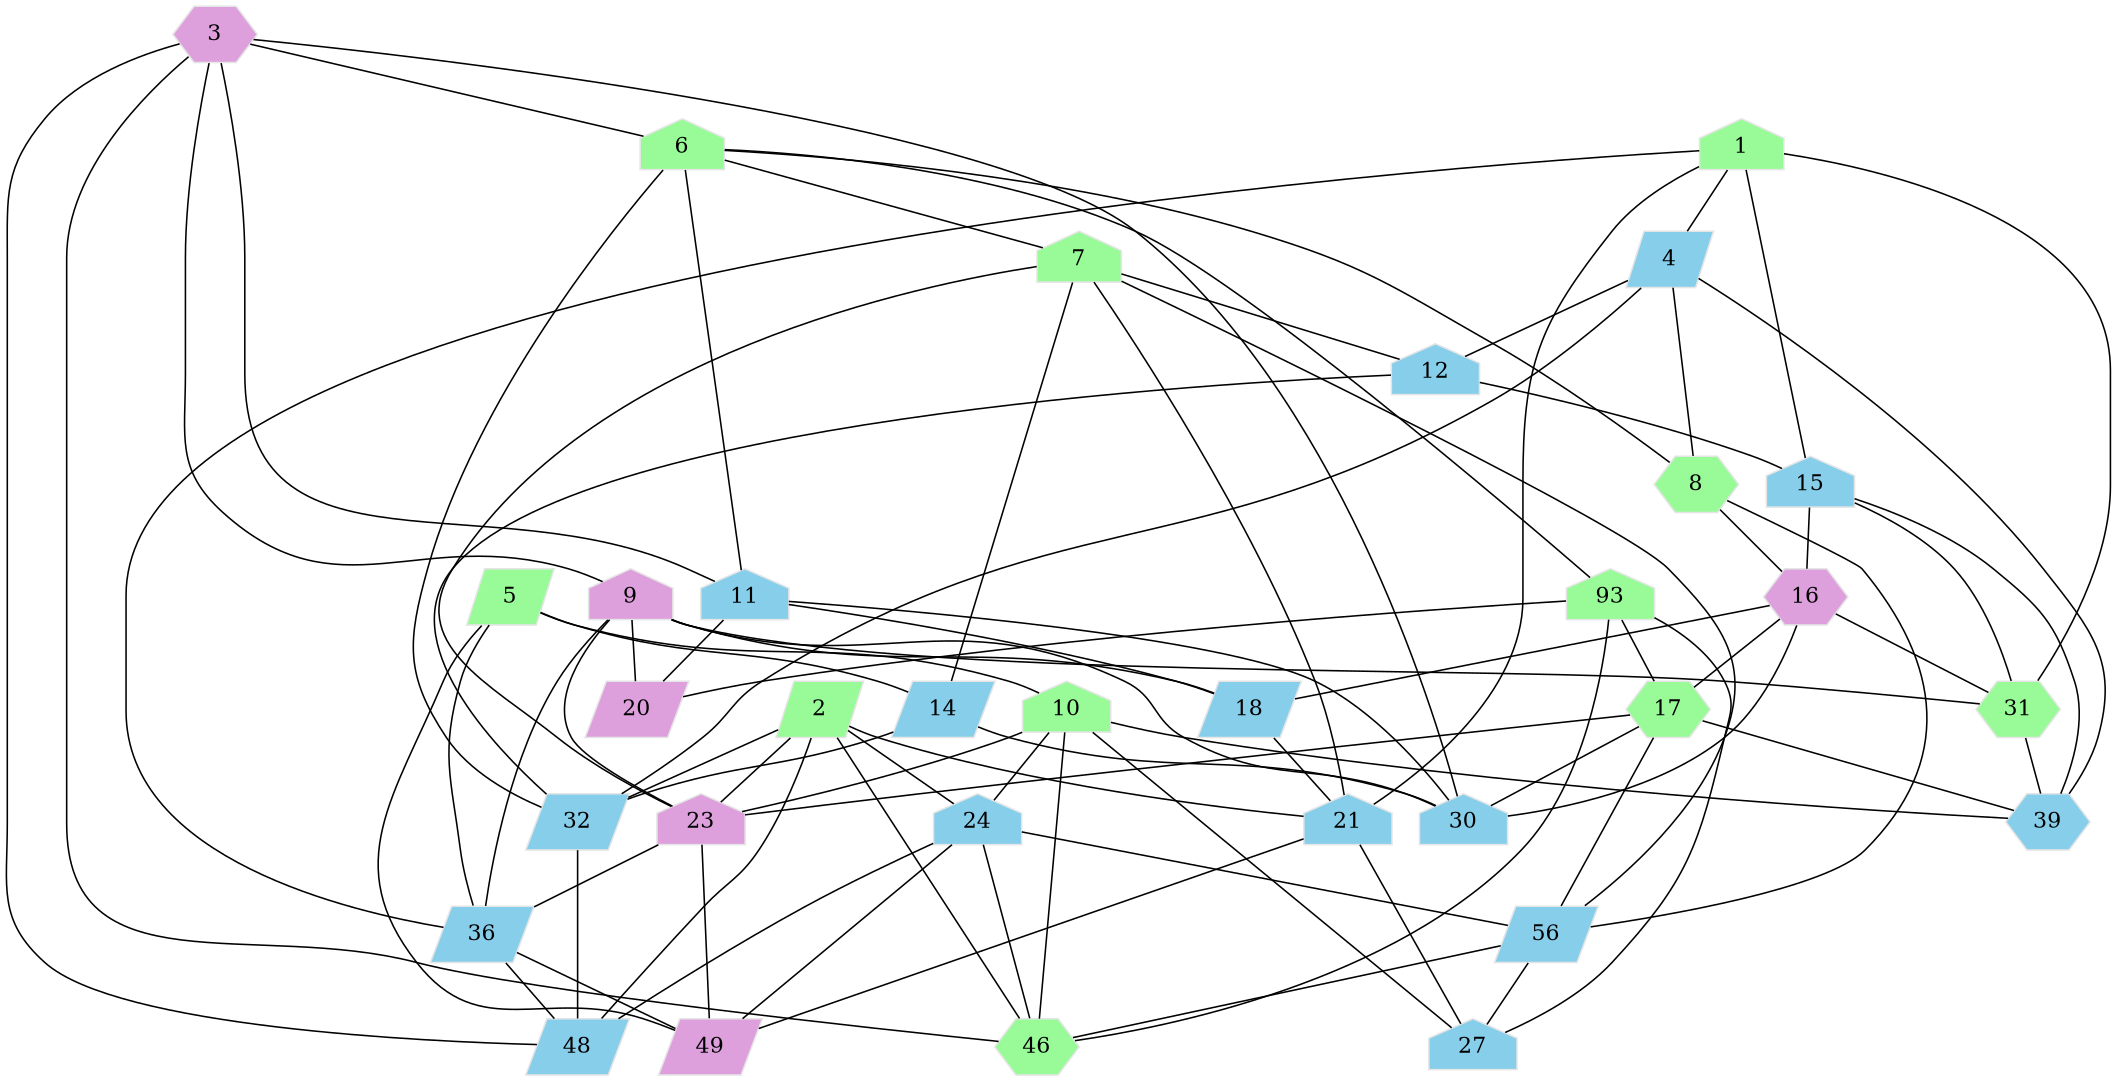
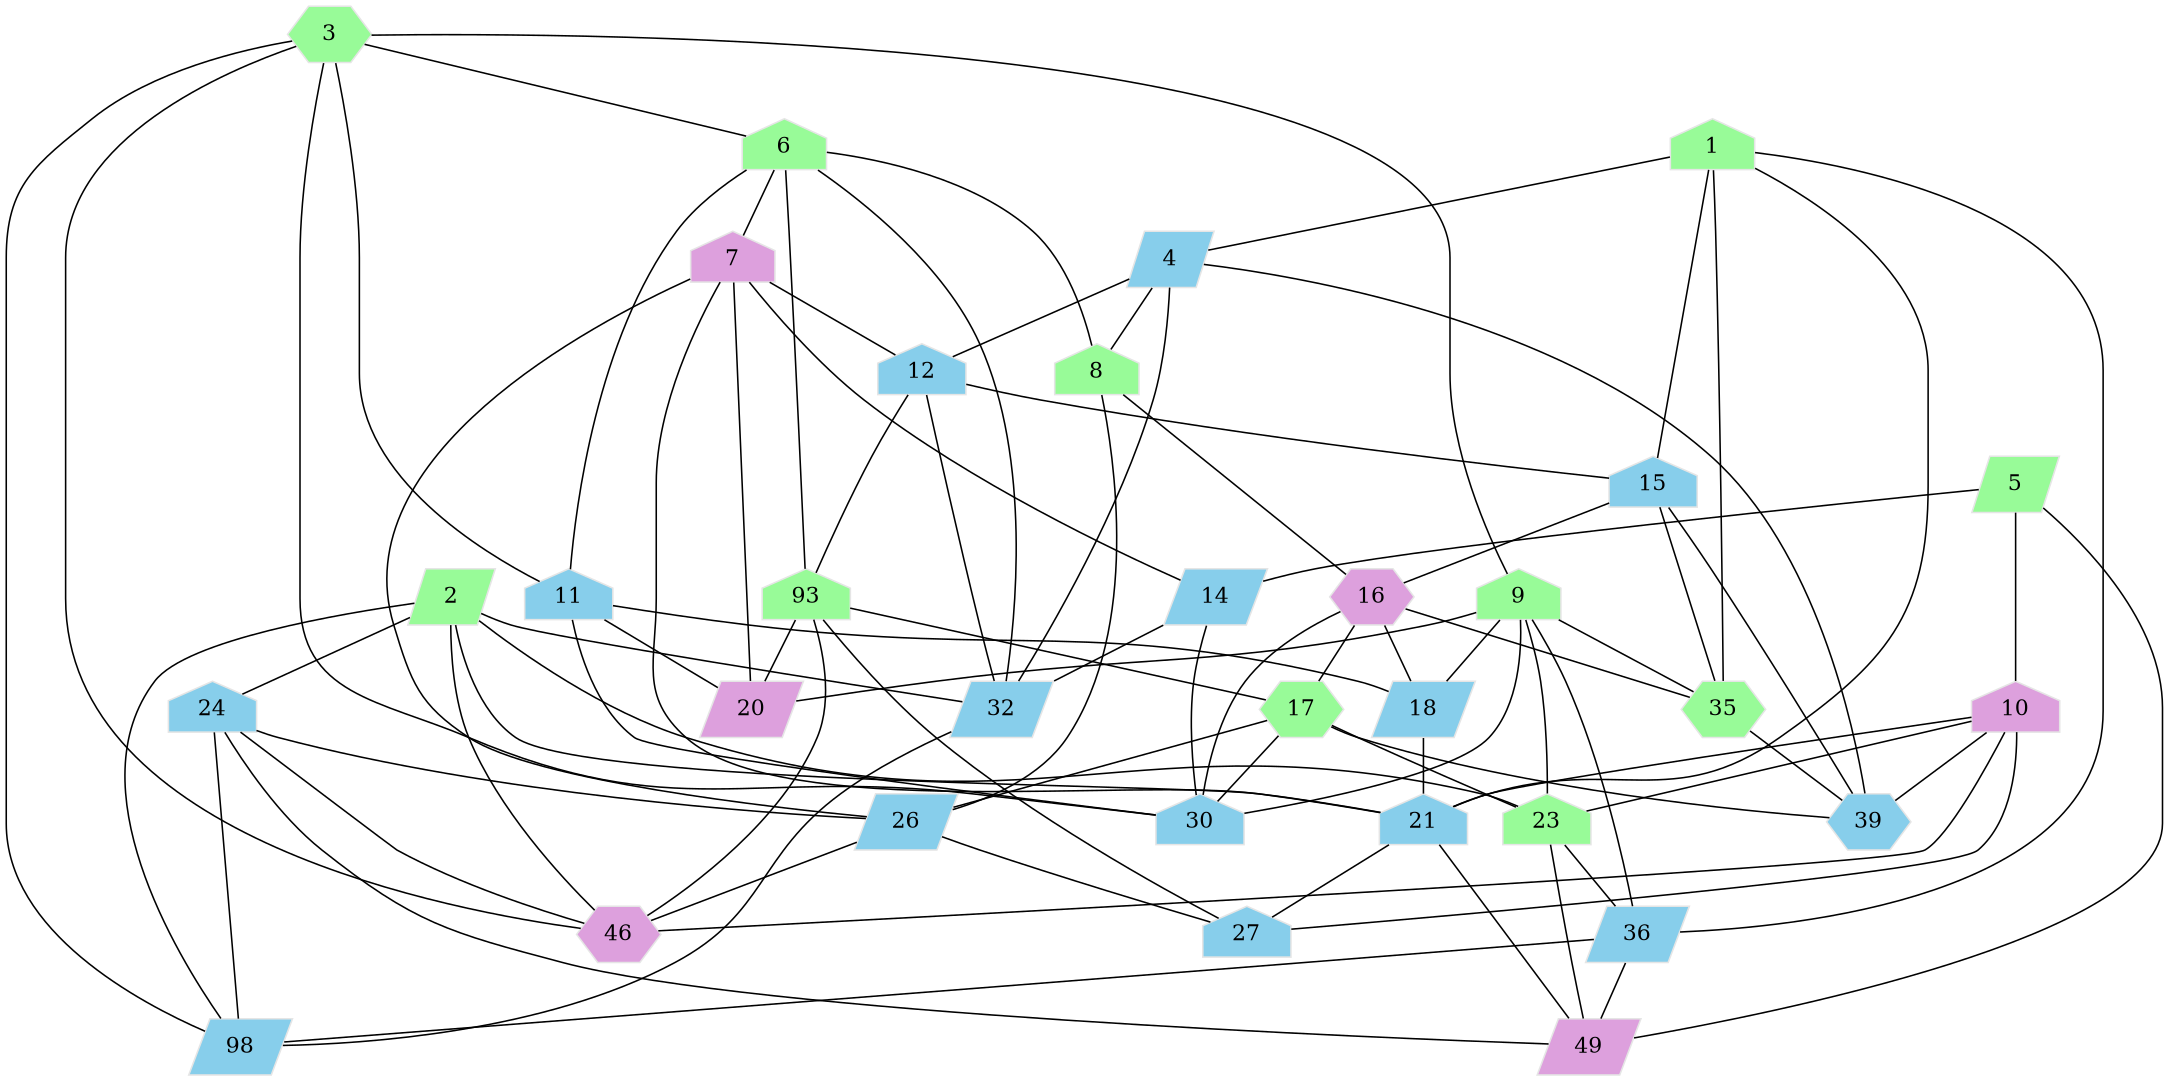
(215, 34) -> (330, 34)
(1079, 259) -> (733, 259)
(561, 453) -> (742, 482)
none -> (859, 482)
(1696, 484) -> (1097, 372)
(631, 597) -> (1519, 597)
(1067, 709) -> (2016, 709)
(2018, 709) -> (1723, 709)
(449, 762) -> none
(1024, 763) -> (1711, 756)
(701, 822) -> (1547, 822)
(1546, 934) -> (906, 822)
(578, 1047) -> (241, 1047)
(1037, 1047) -> (619, 934)
